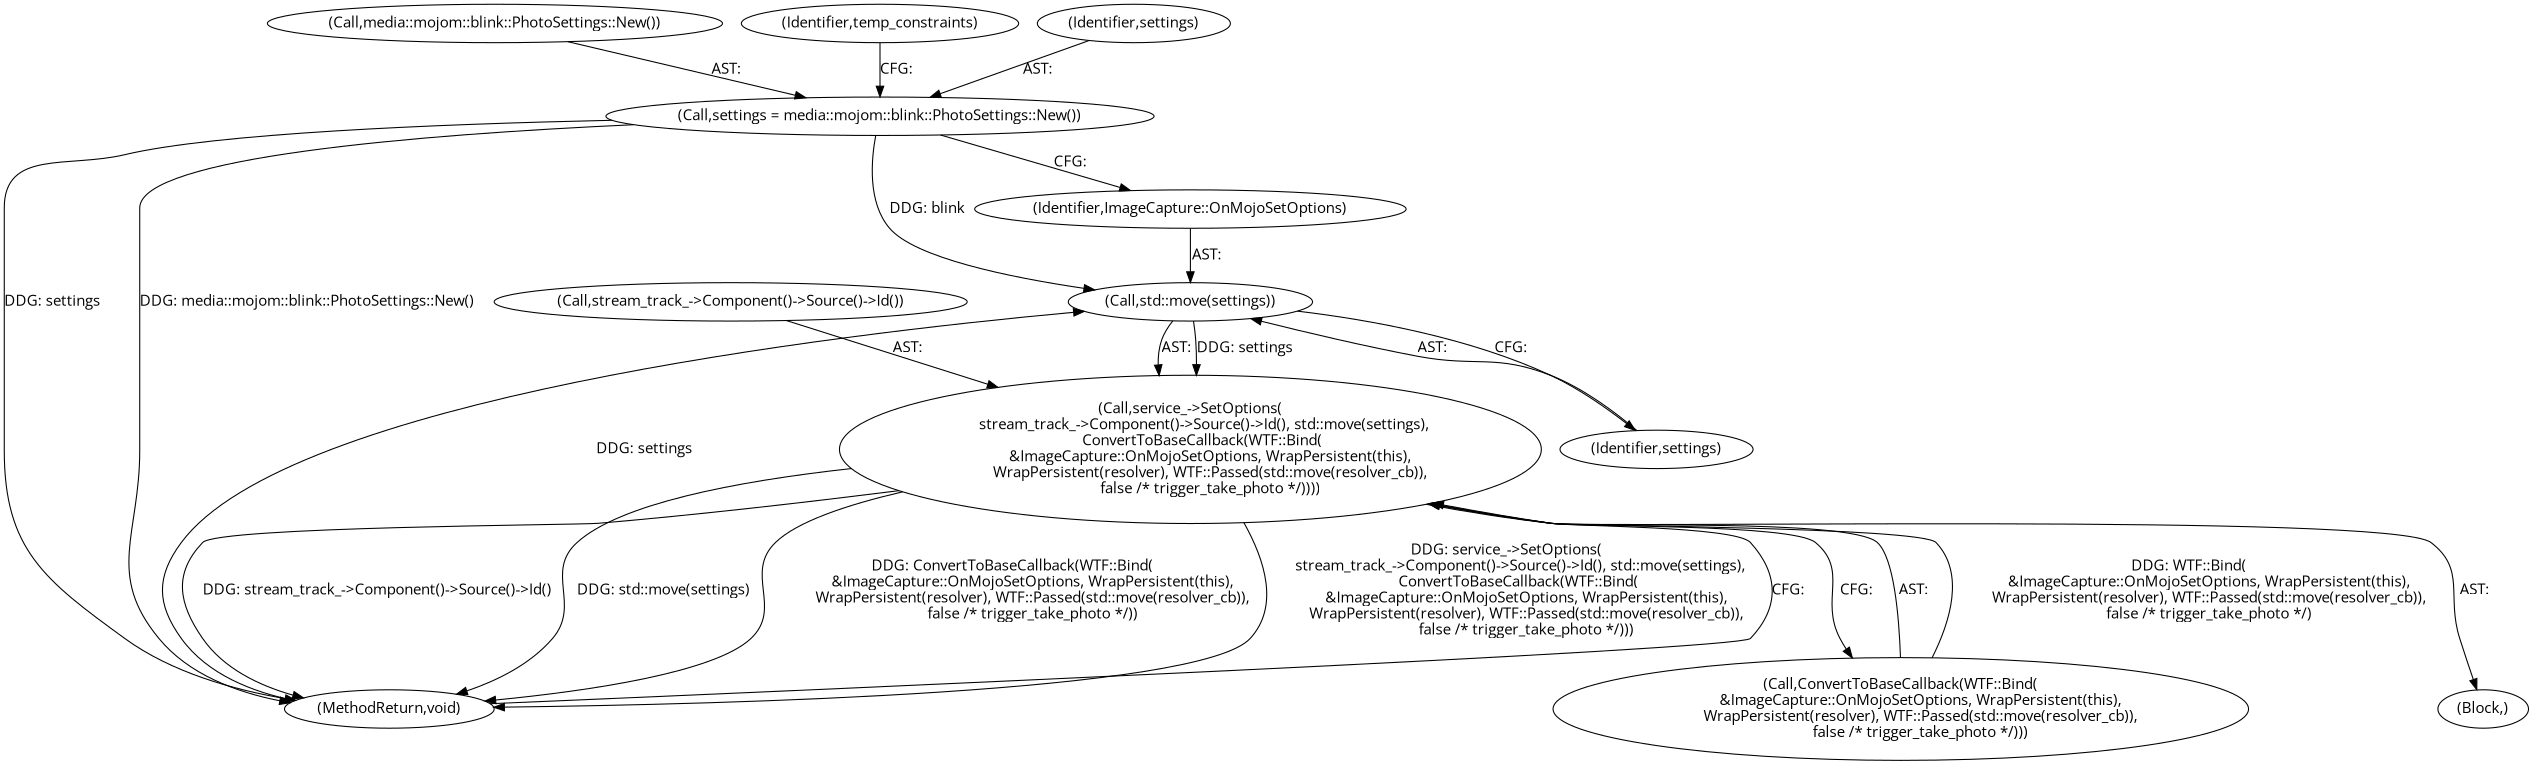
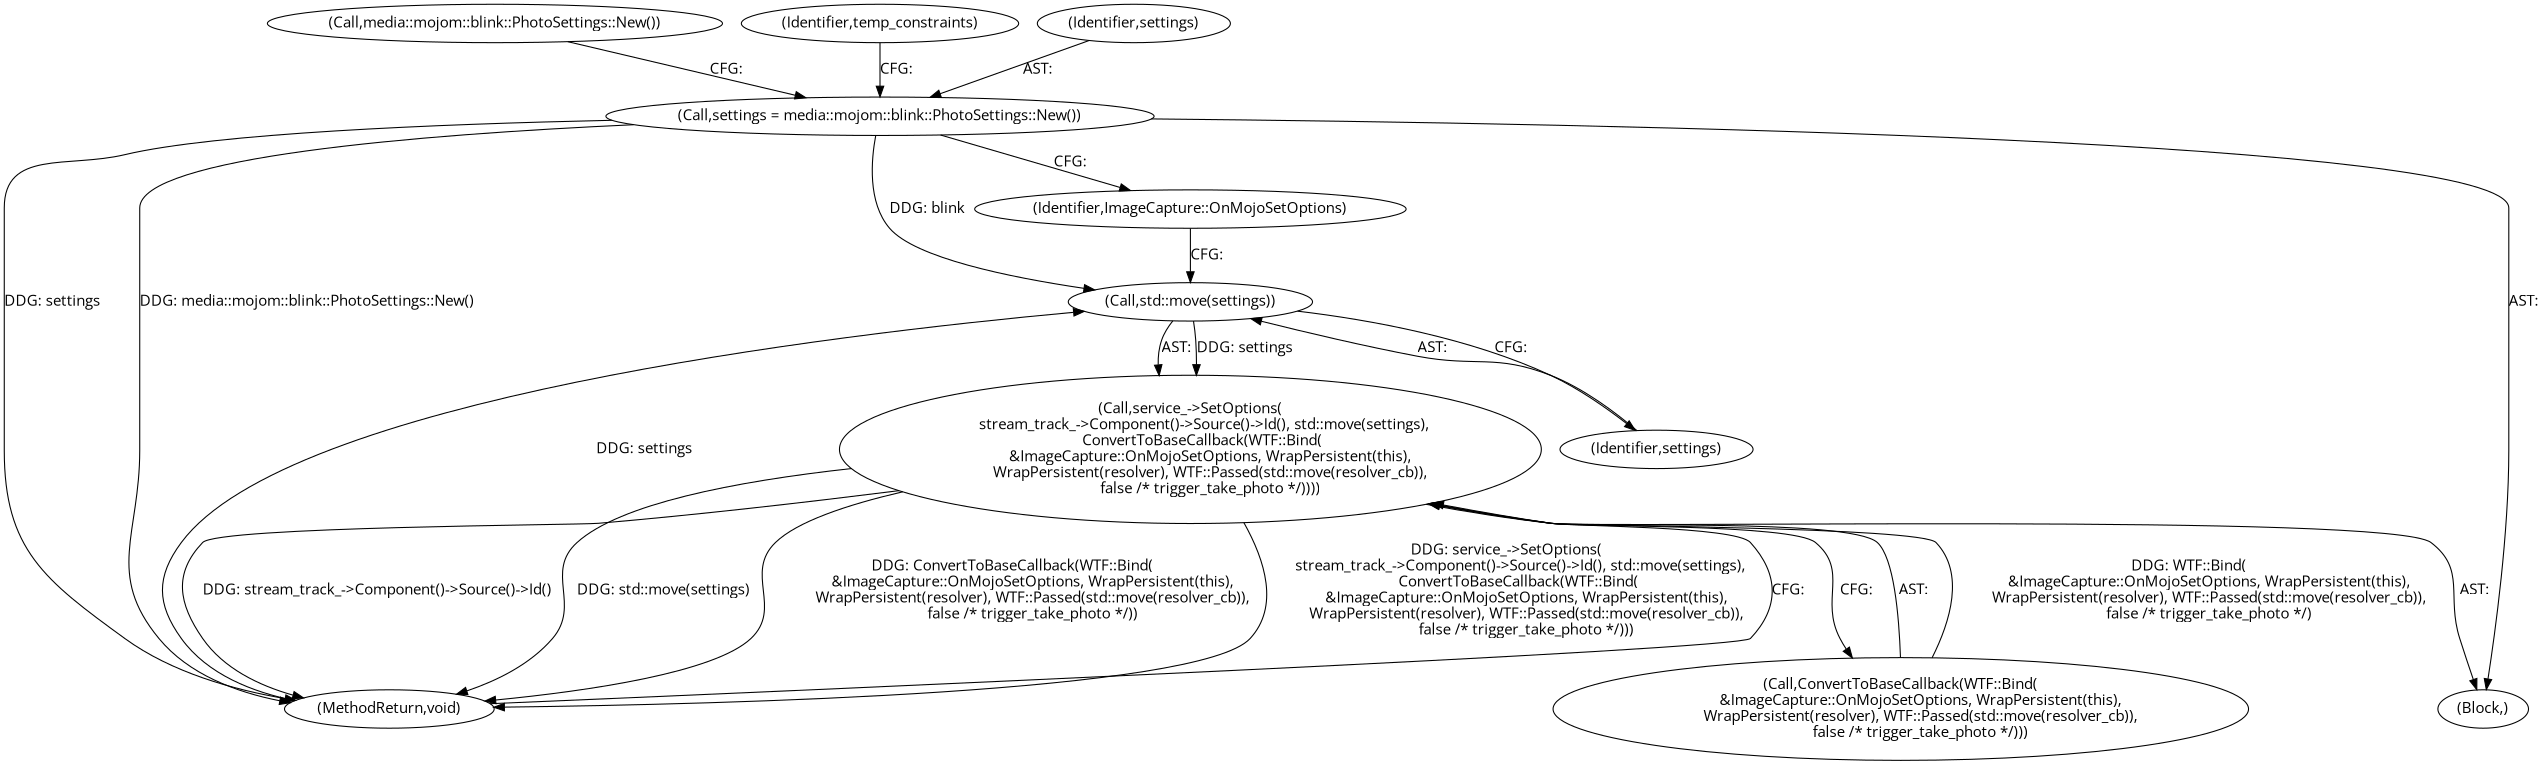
(729, 70) -> (729, 70)
none -> (2070, 144)
(1209, 255) -> (1209, 255)
(731, 302) -> none
